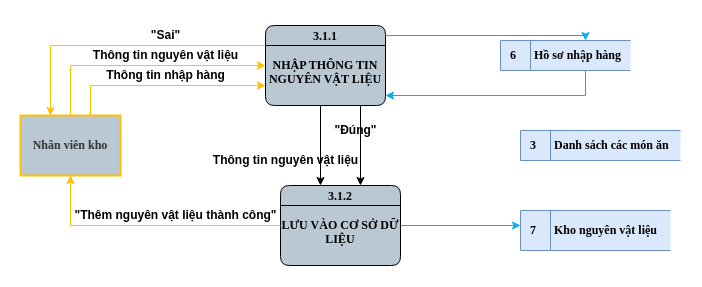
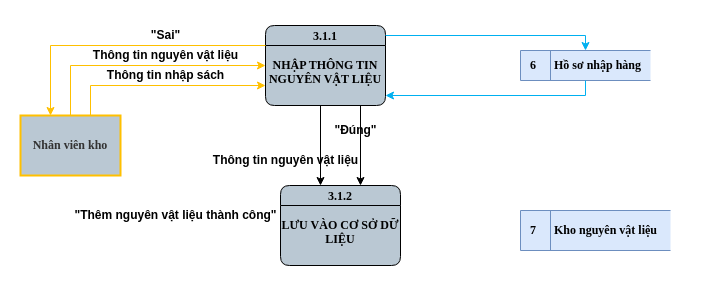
(566, 56) -> (586, 66)
(166, 76) -> (166, 76)
(601, 146) -> none
(155, 226) -> none
(457, 226) -> none
